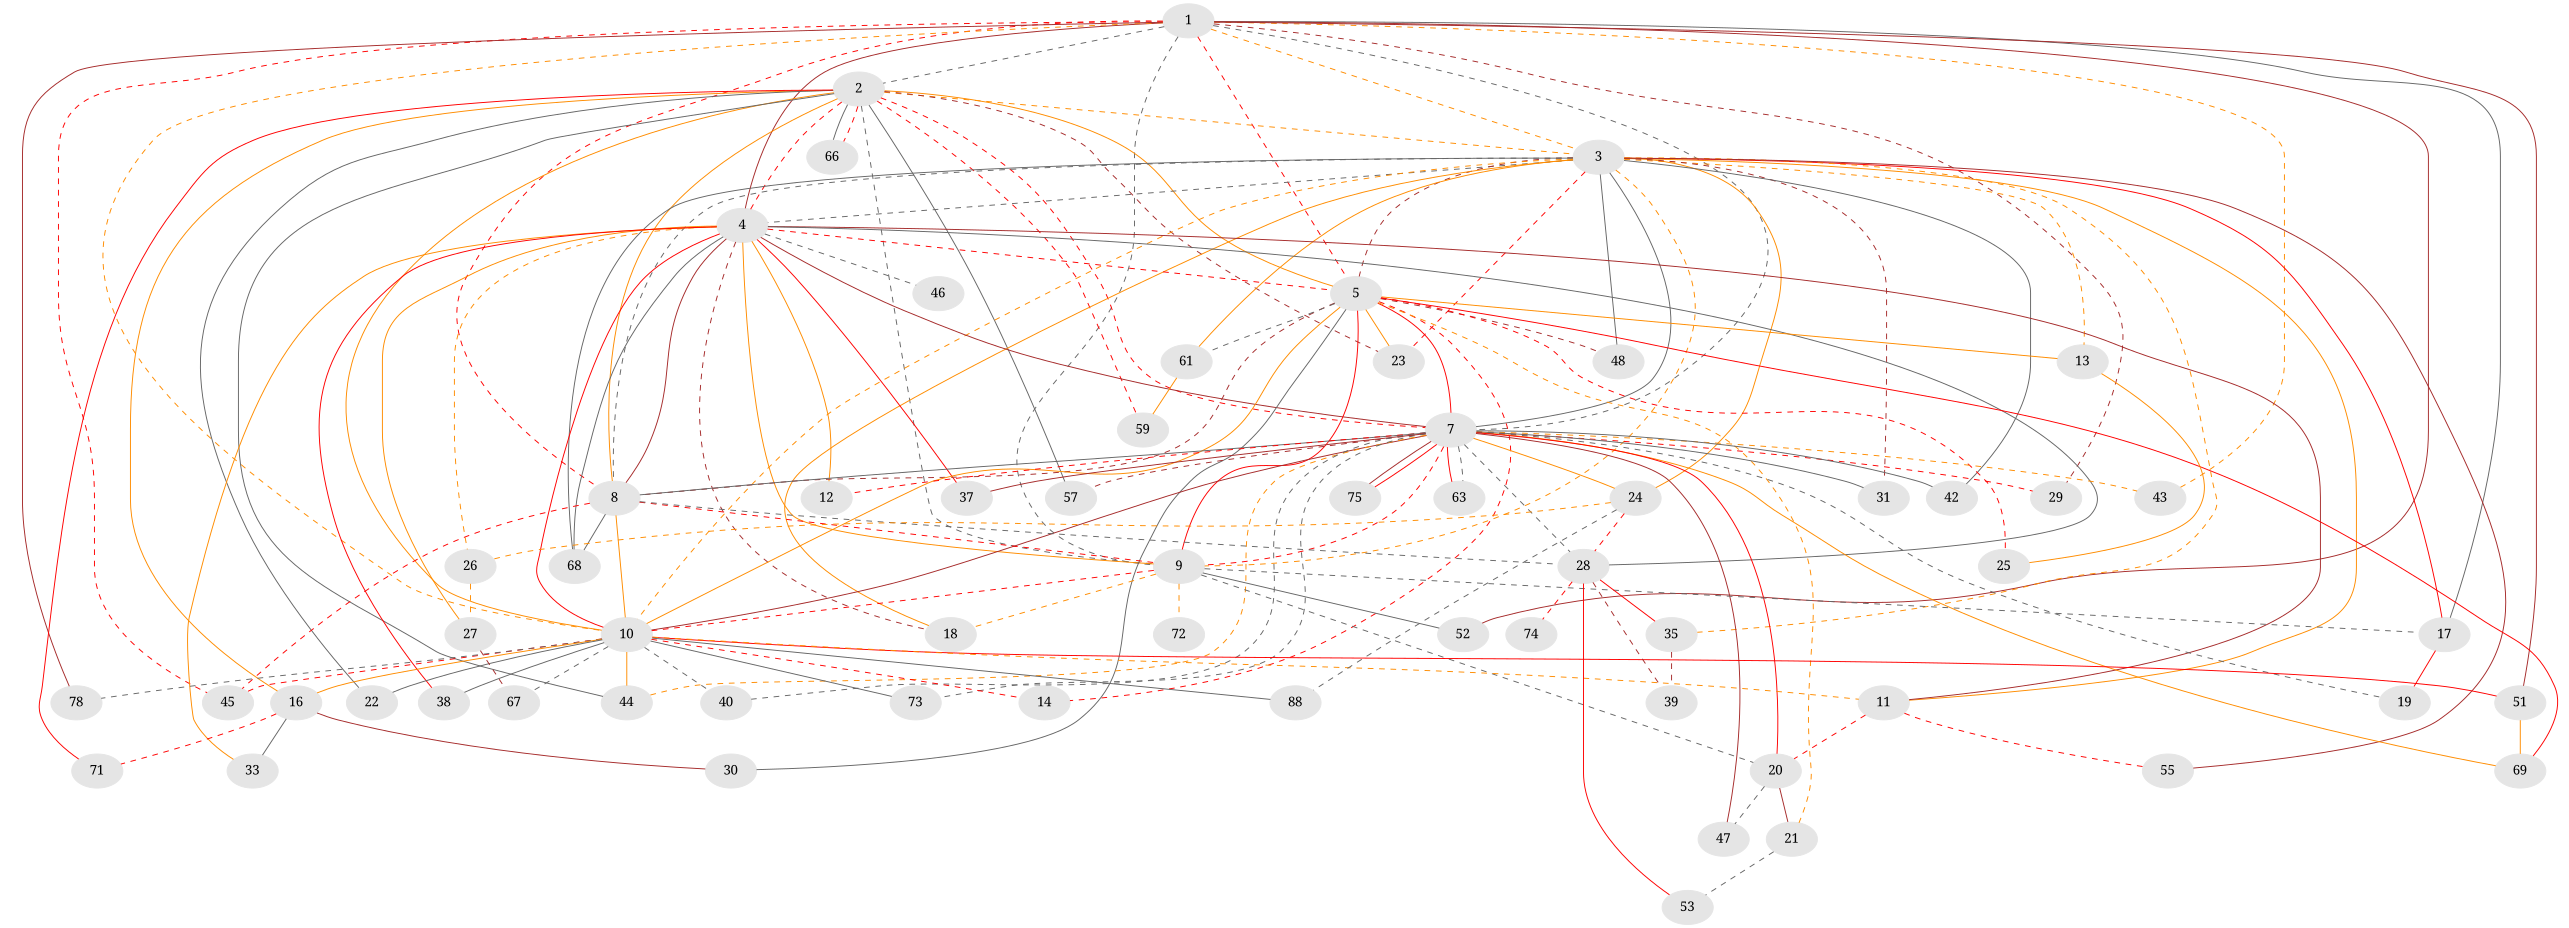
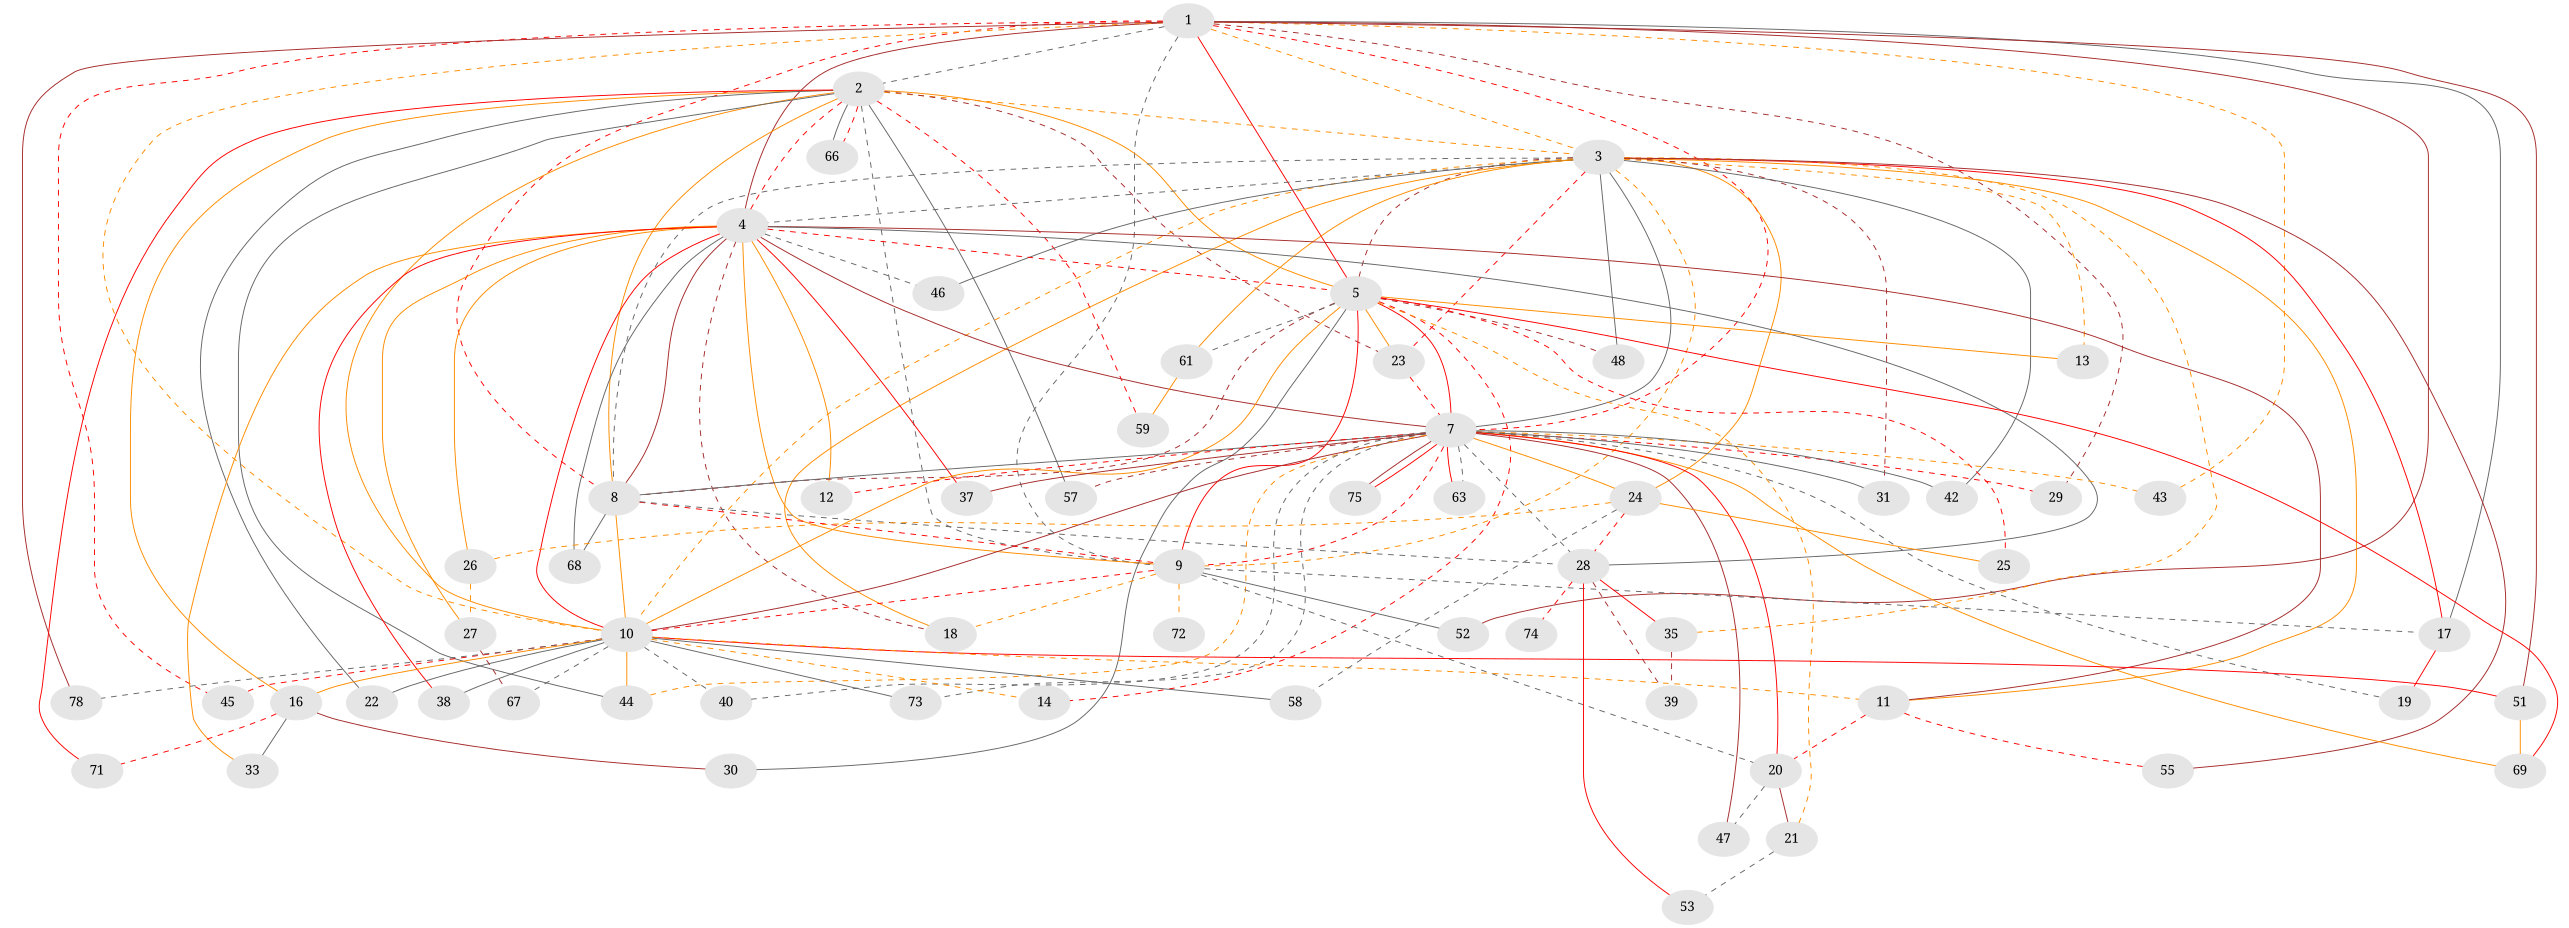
(1670, 145) -> (1670, 145)
(1268, 151) -> (1268, 151)
(743, 190) -> (1230, 201)
(479, 301) -> (479, 301)
(1118, 328) -> (1425, 396)
(2197, 509) -> (1828, 534)
(402, 568) -> none
(836, 668) -> (836, 668)
(1296, 703) -> (1296, 703)
